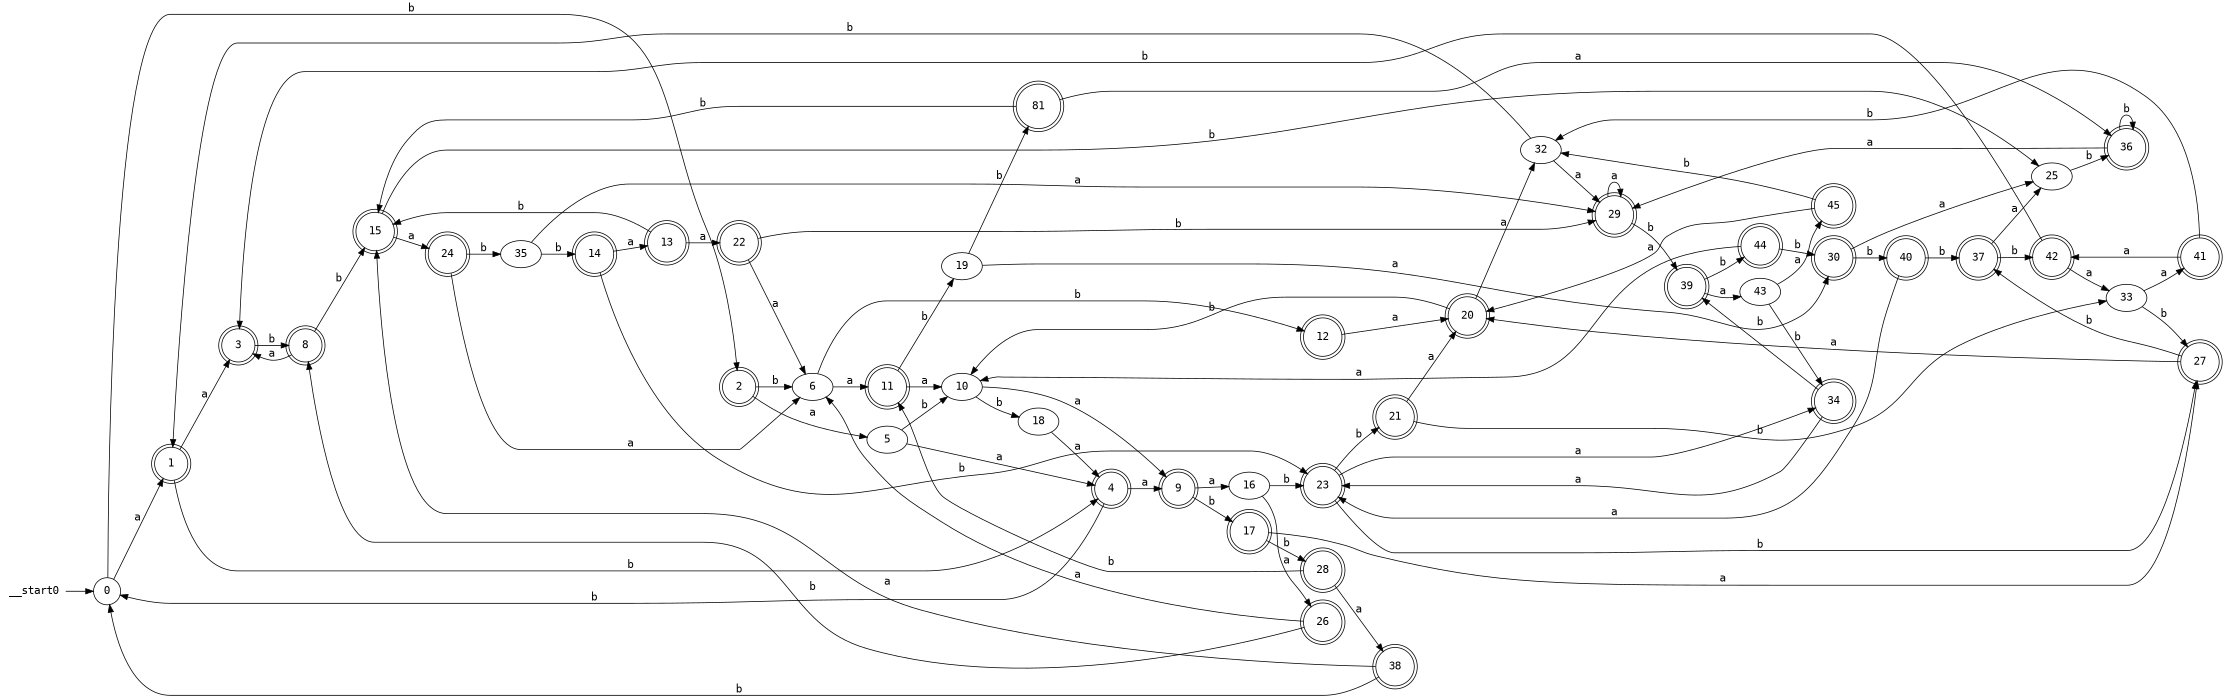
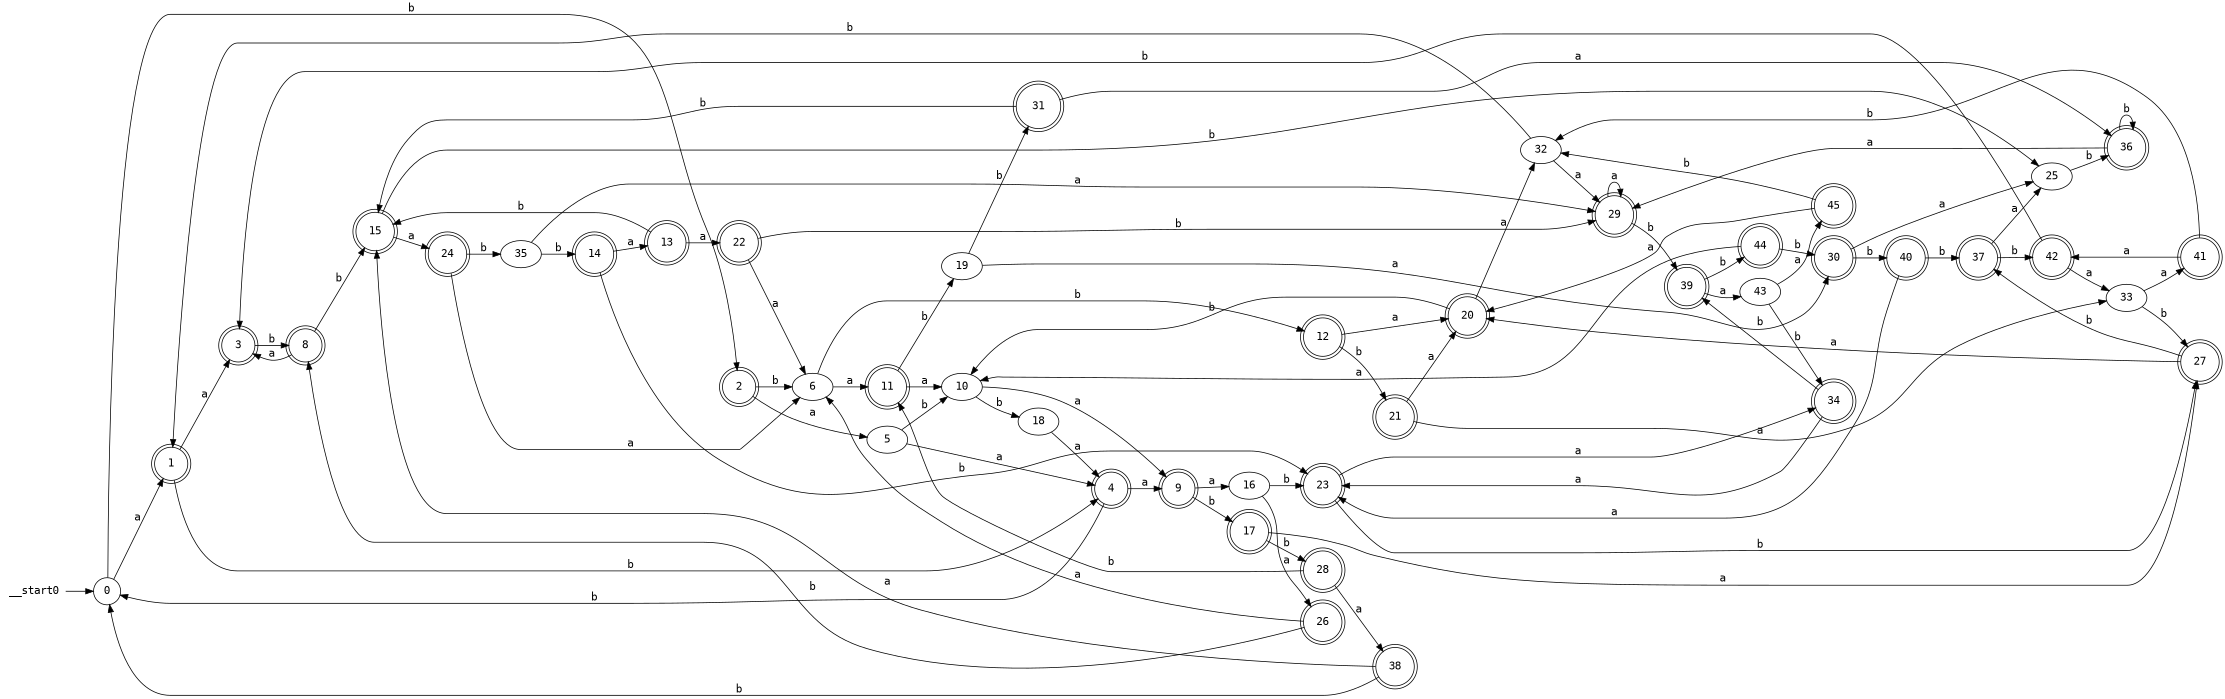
(1038, 106) -> (1038, 106)
(1760, 431) -> (1760, 431)
(1352, 450) -> (1364, 367)
